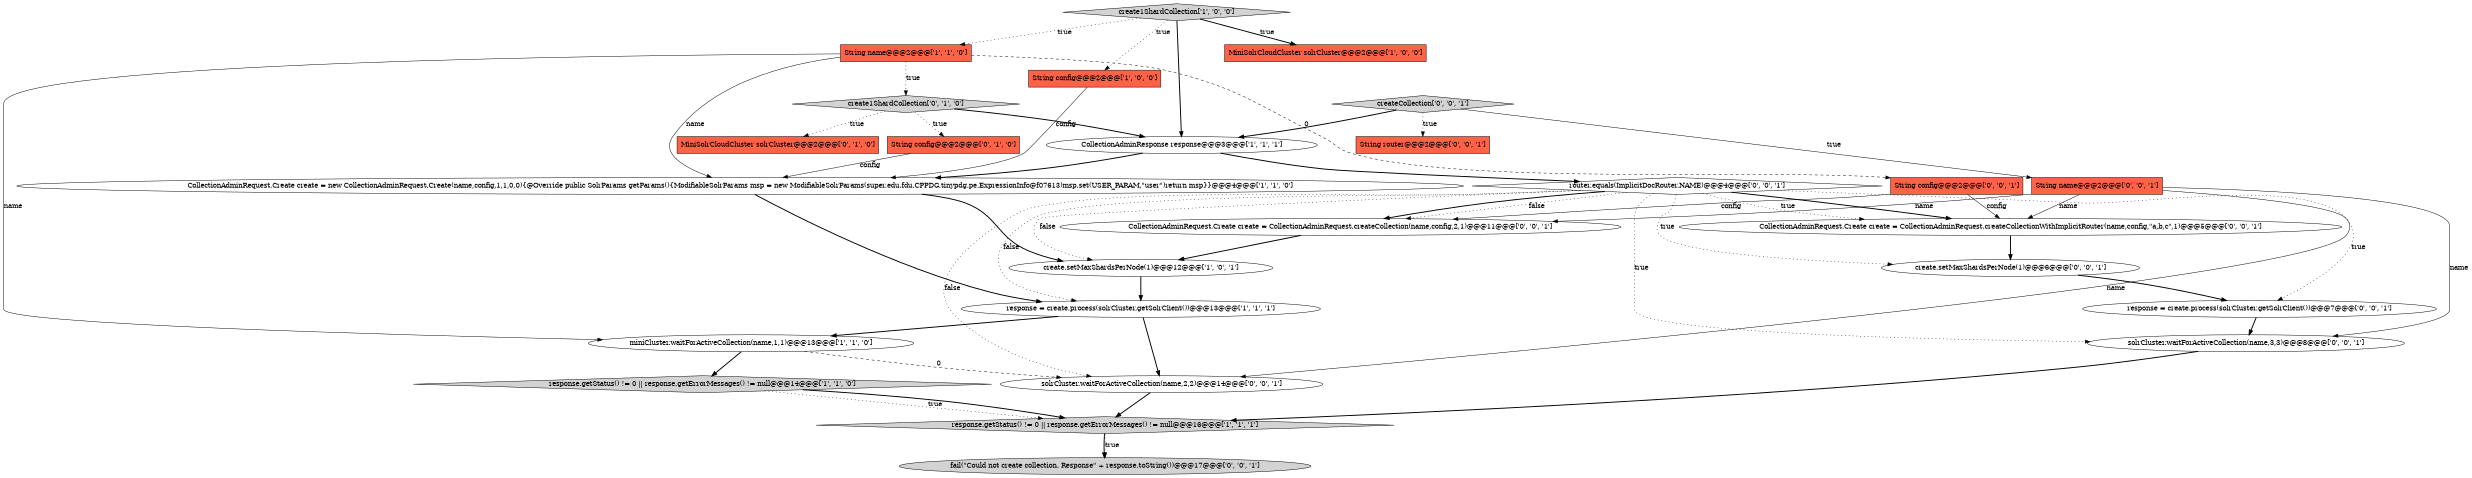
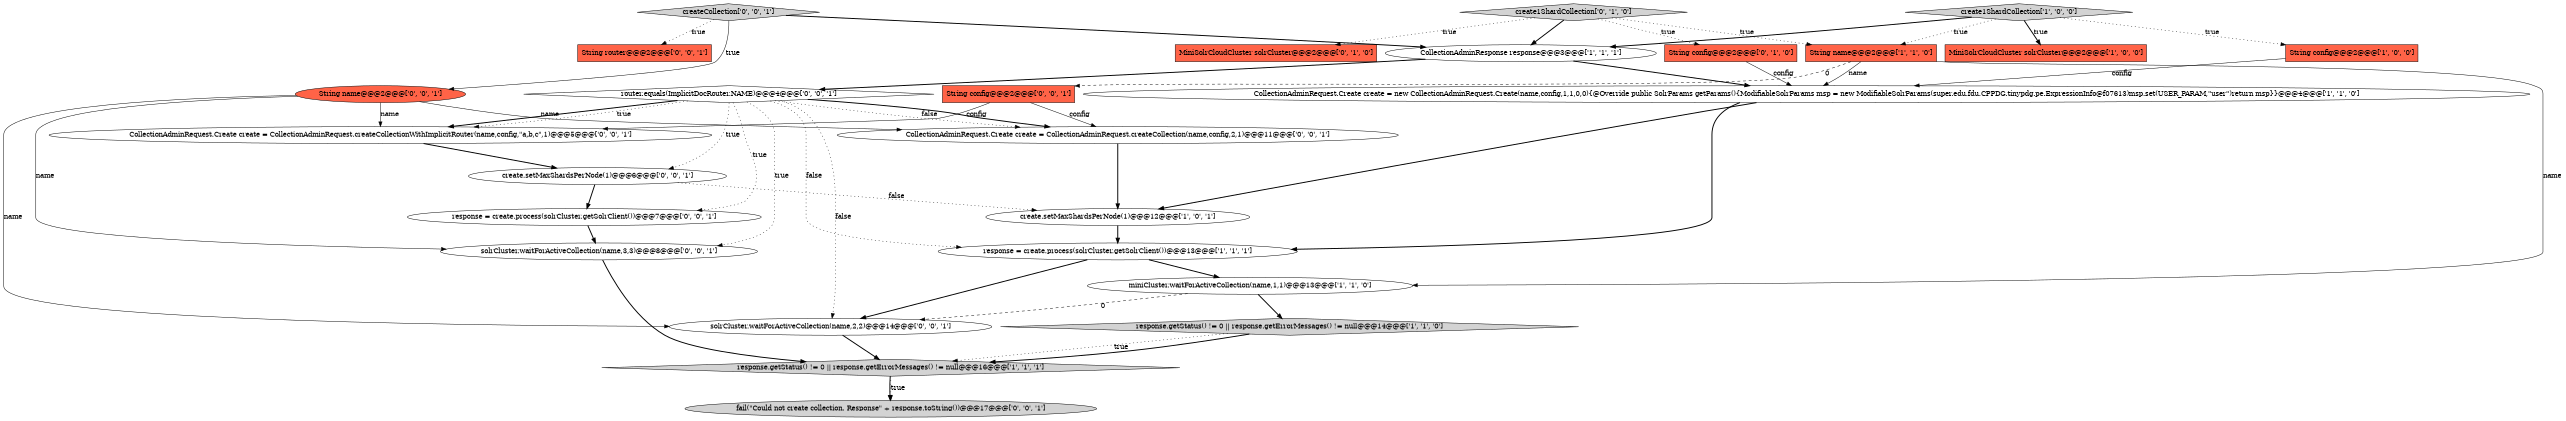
(906, 76) -> (1709, 31)
(2097, 186) -> (380, 94)
(1271, 204) -> (855, 196)
